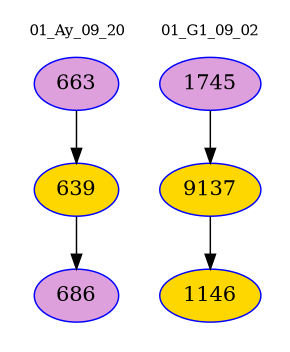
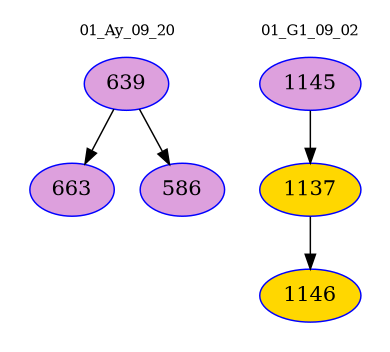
(210, 84) -> (310, 84)
(76, 130) -> (103, 130)
(76, 190) -> (126, 84)
(210, 190) -> (310, 190)
(76, 296) -> (182, 190)
